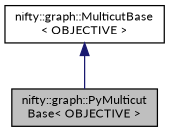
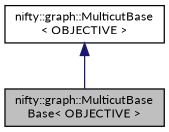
(85, 108) -> (85, 108)
